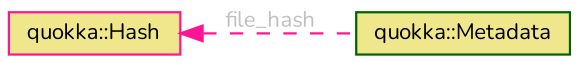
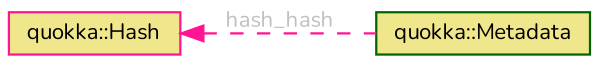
(268, 21) -> (278, 21)
